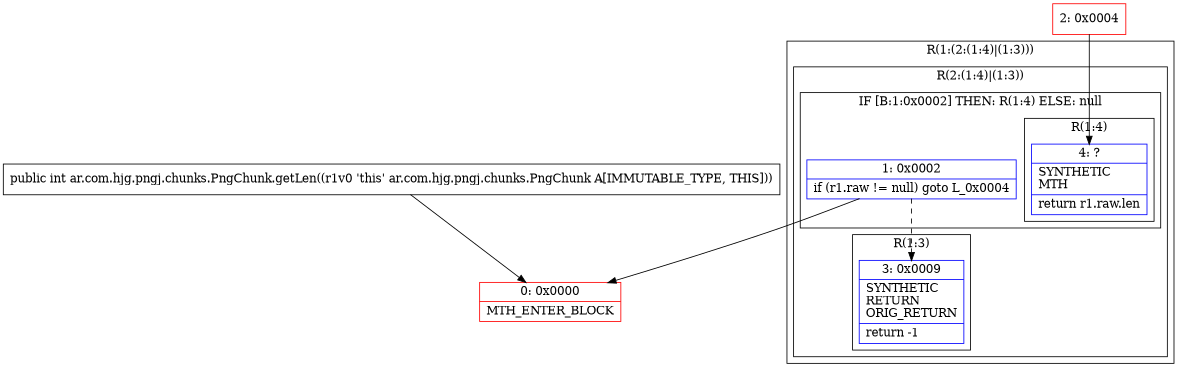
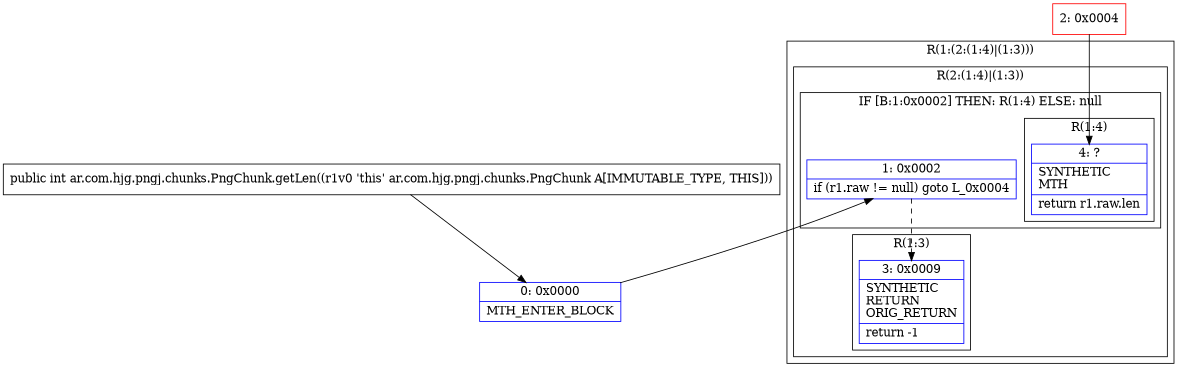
(739, 242) -> (744, 245)
(550, 302) -> (550, 302)
